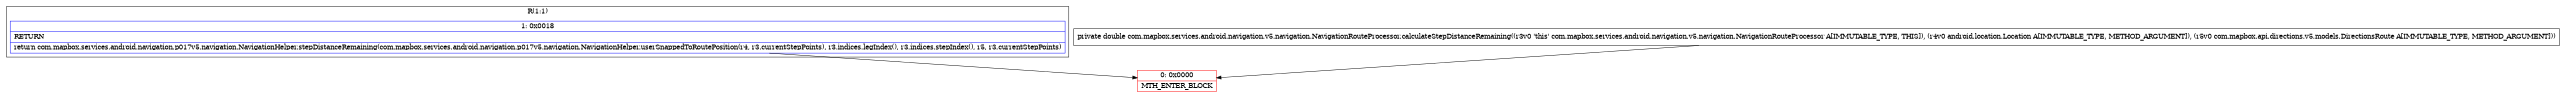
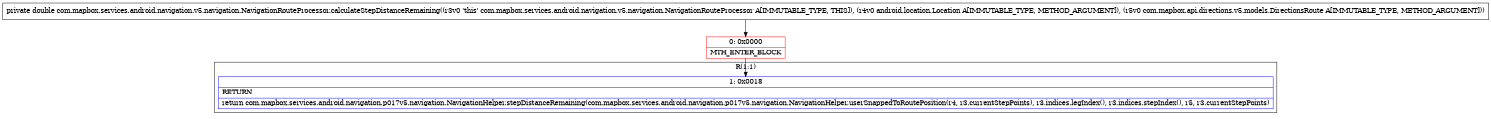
(951, 65) -> (746, 65)
